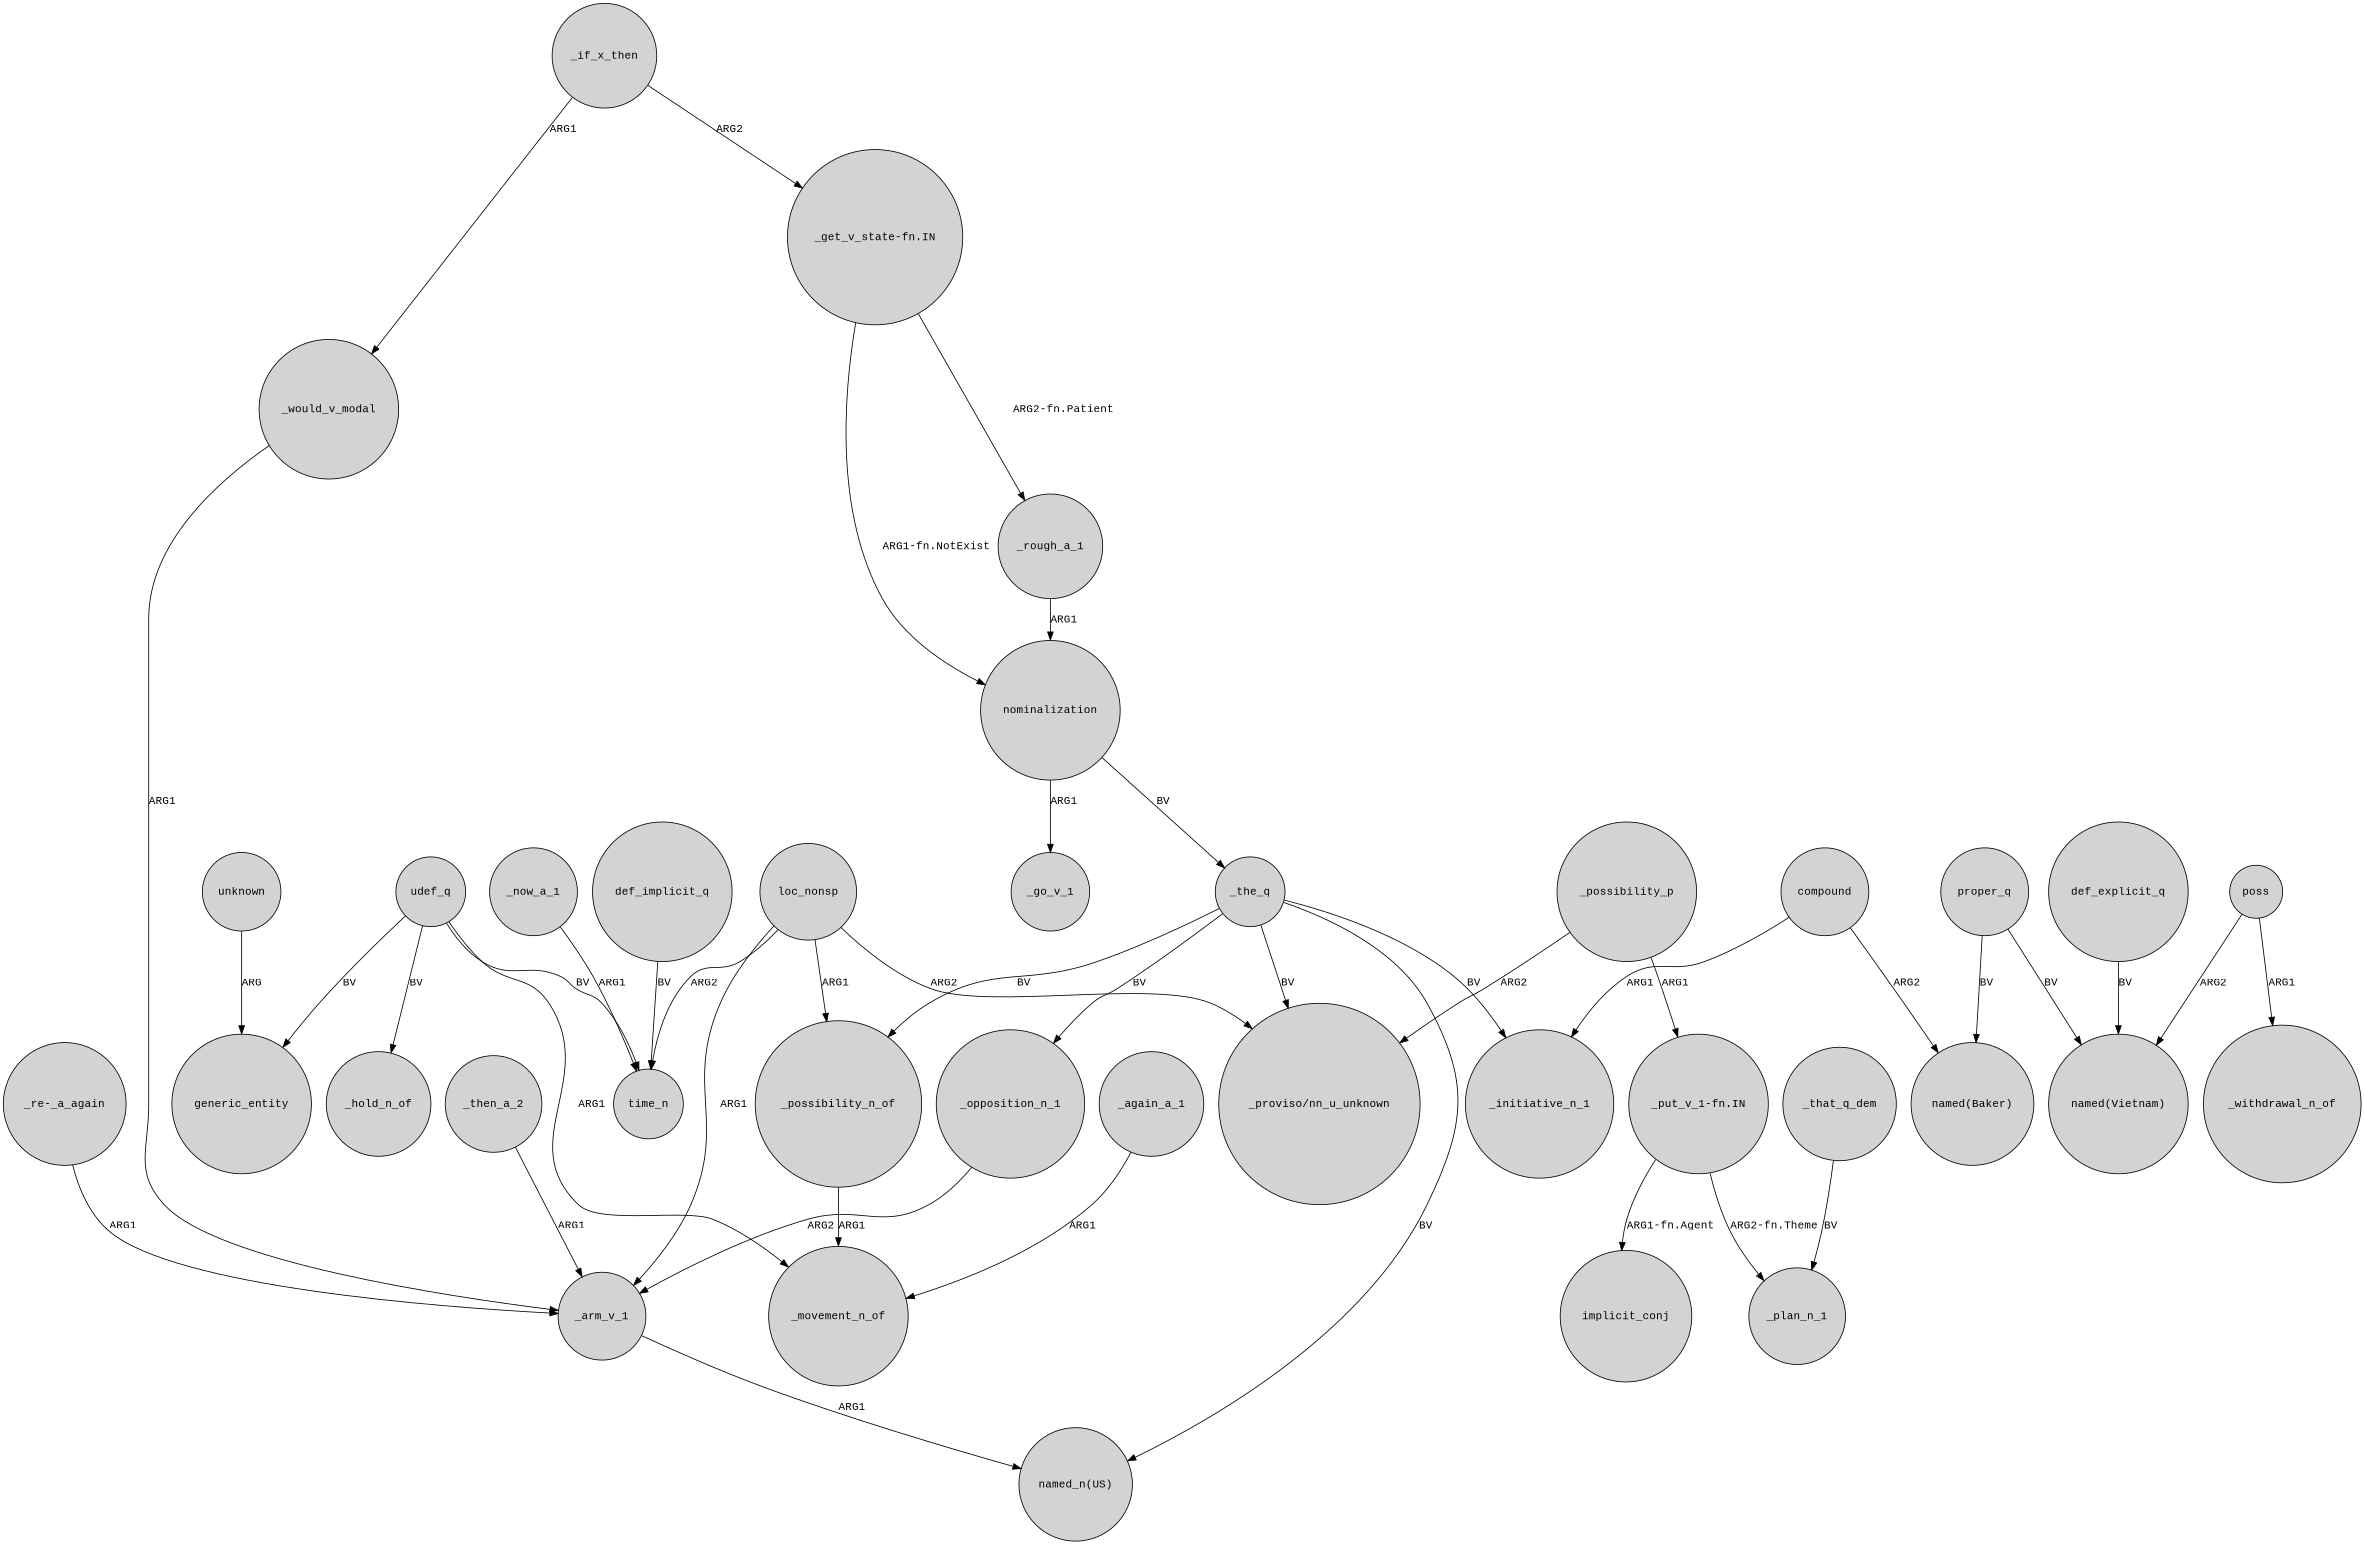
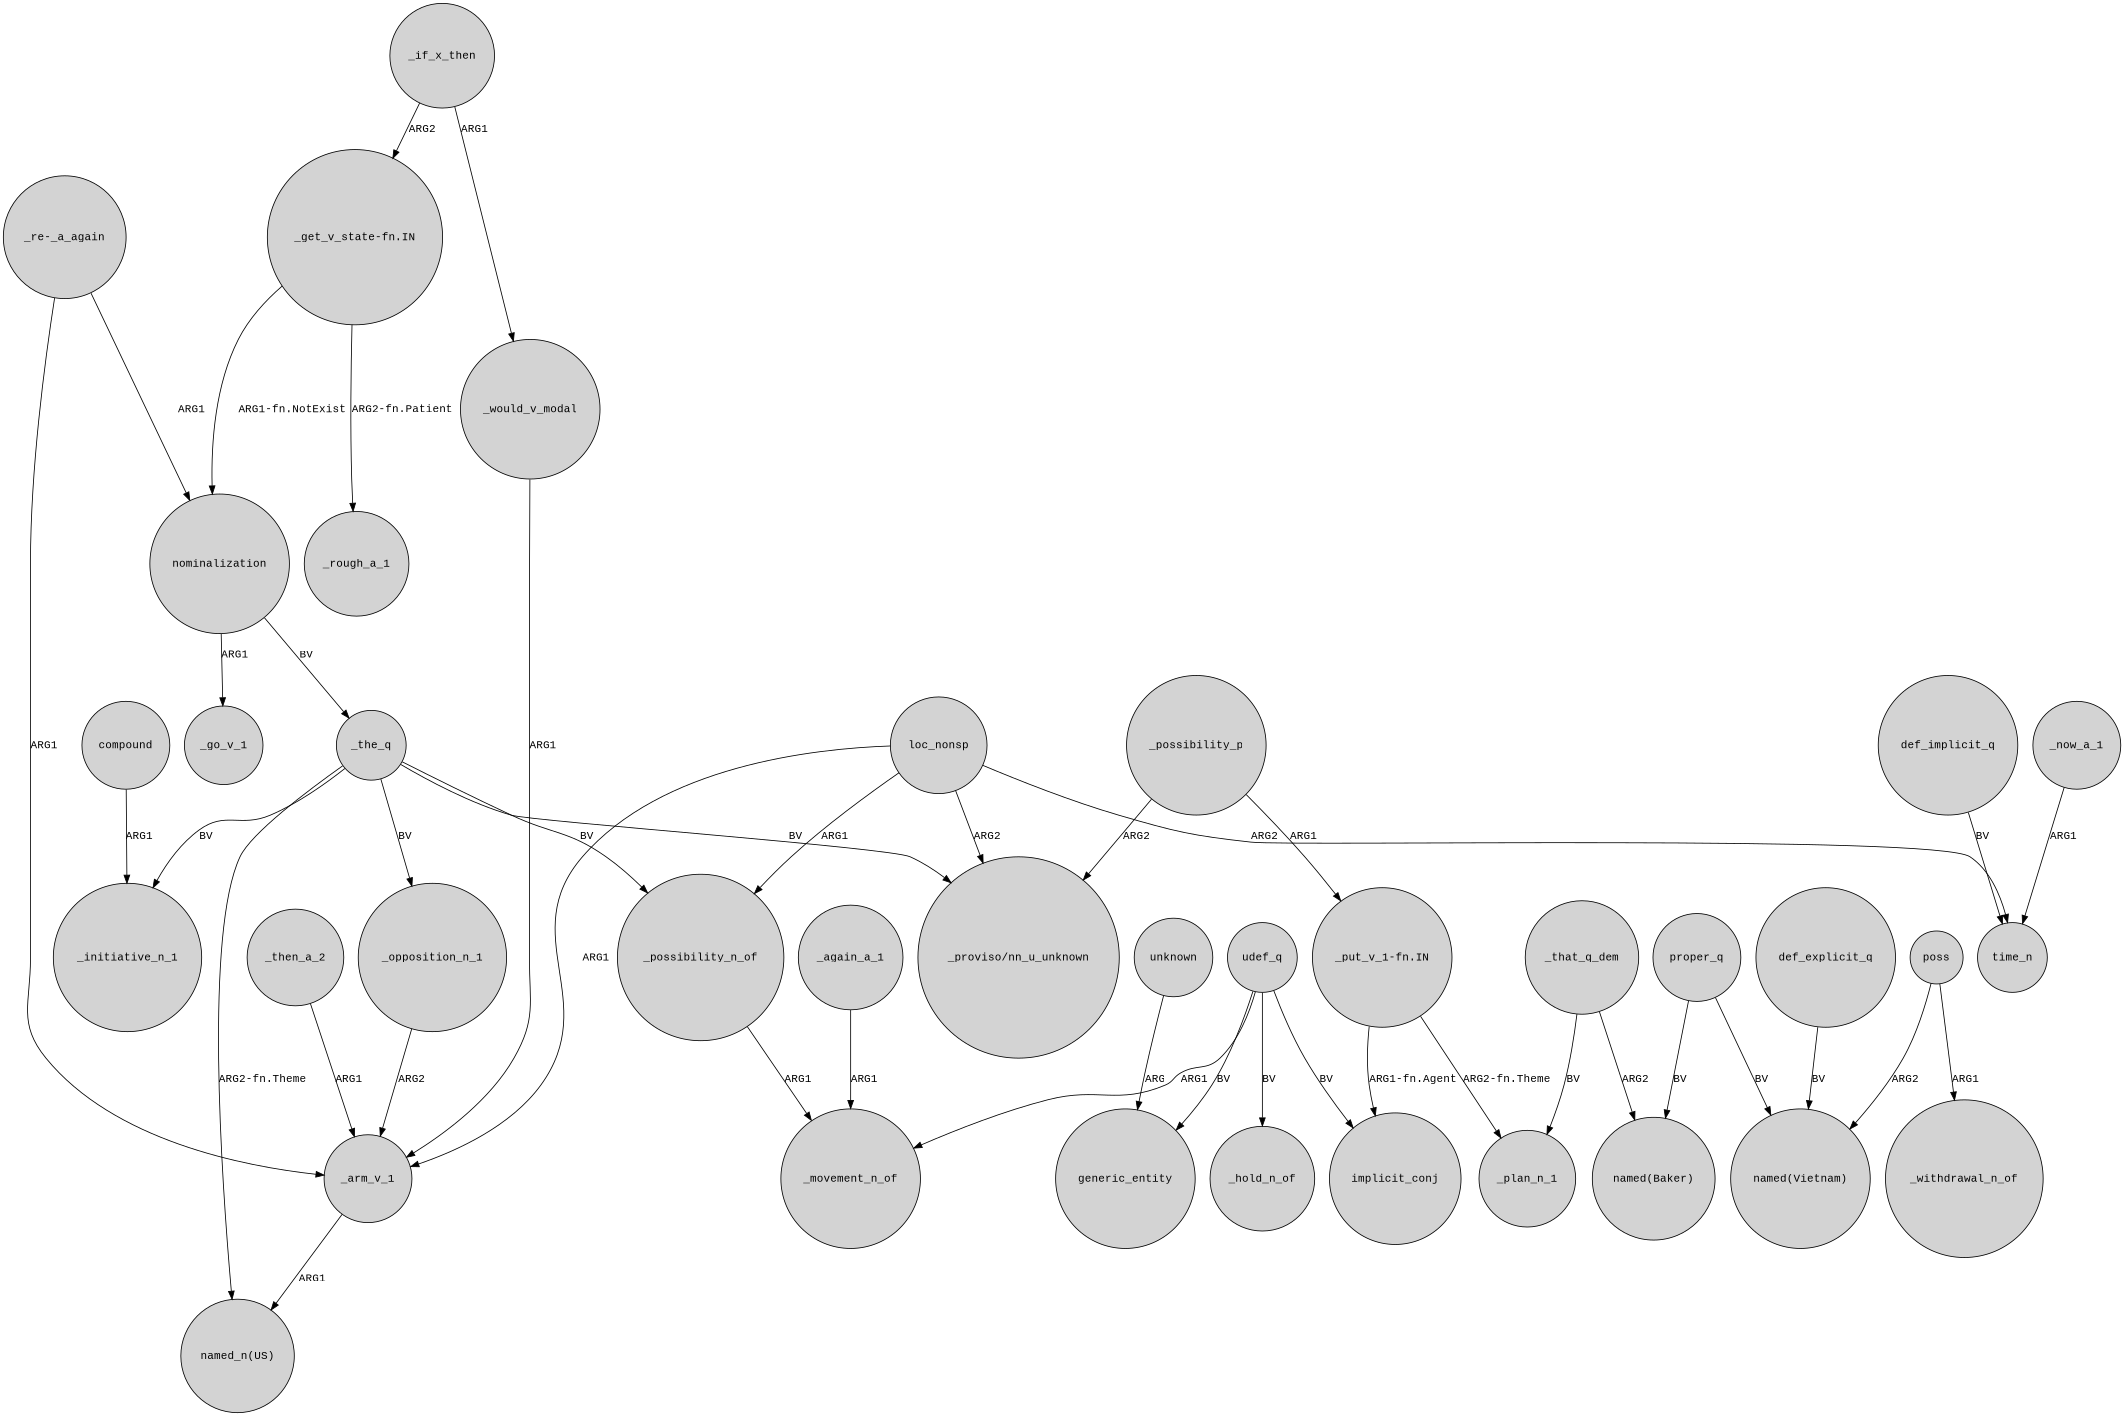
(1050, 615) -> (139, 393)
(553, 974) -> (1305, 1059)
(1892, 987) -> (1616, 1062)
(1426, 1225) -> (263, 1079)
